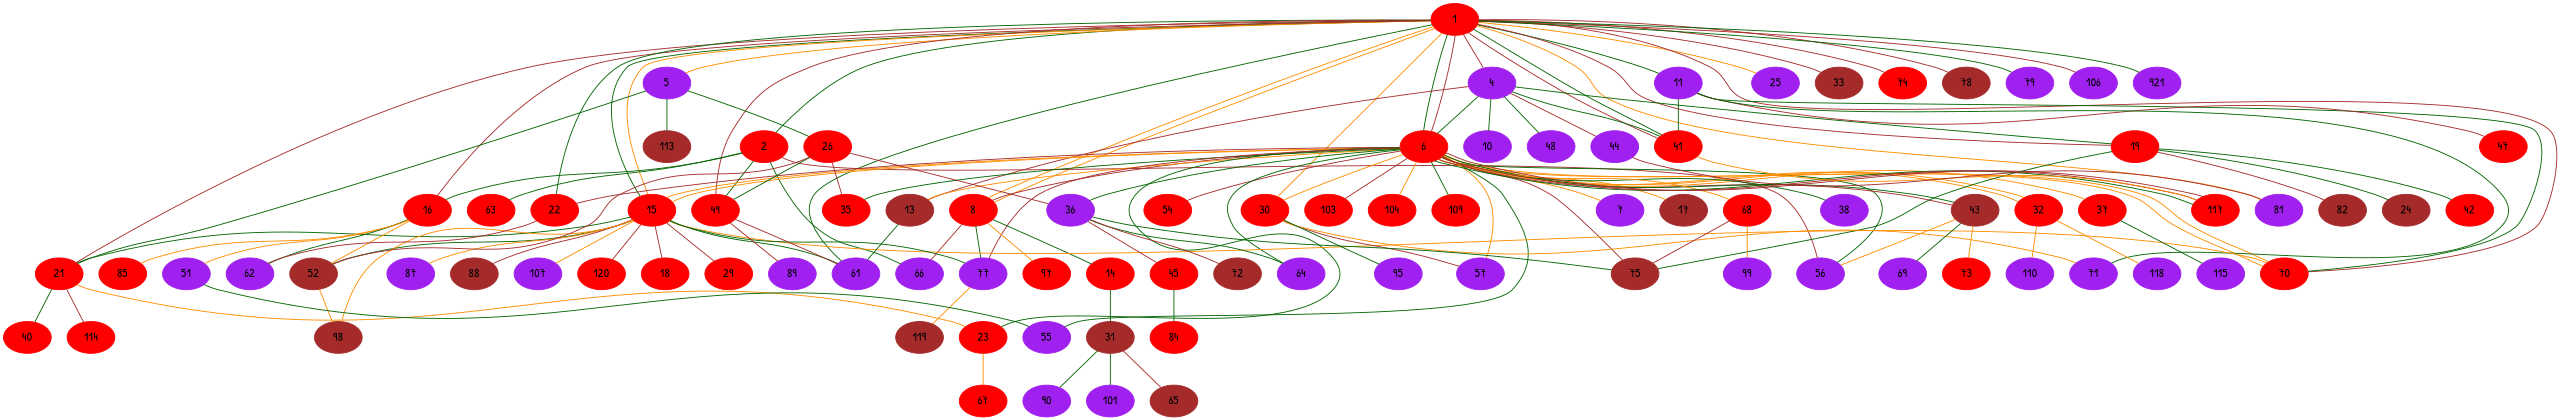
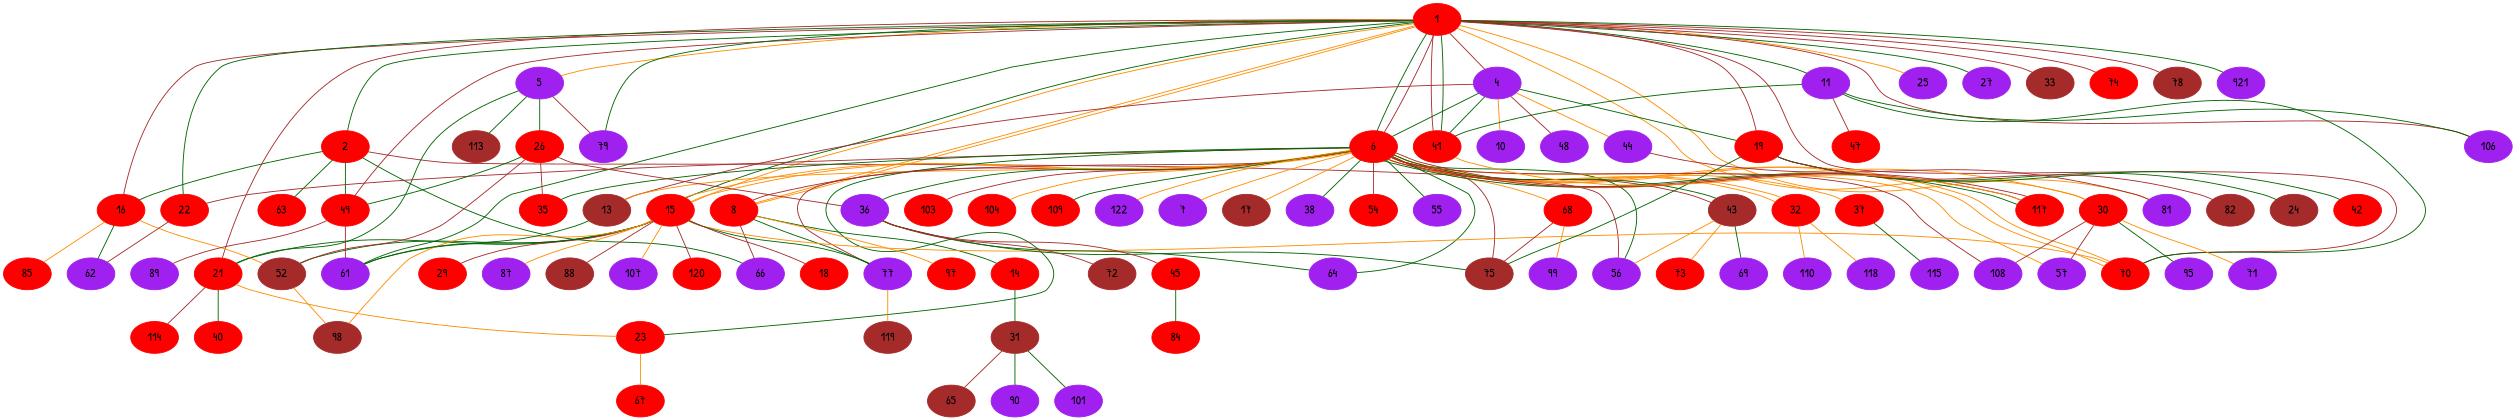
none -> (1987, 83)
none -> (571, 115)
(1490, 115) -> (1499, 115)
(1522, 115) -> (1526, 110)
(1553, 115) -> (1563, 115)
(2323, 124) -> (2157, 115)
none -> (1119, 210)
(186, 274) -> none
none -> (1998, 274)
